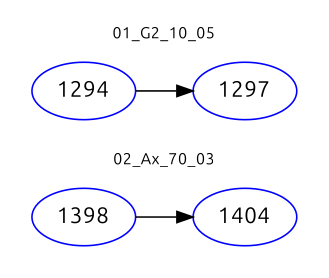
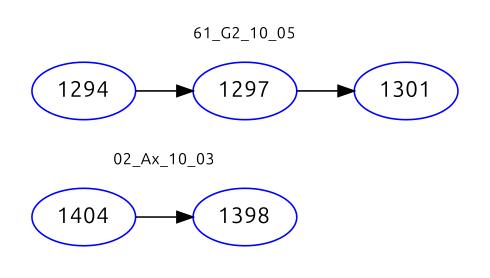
(164, 34) -> (245, 34)
none -> (406, 91)
(164, 160) -> (164, 160)
(156, 217) -> (156, 217)
